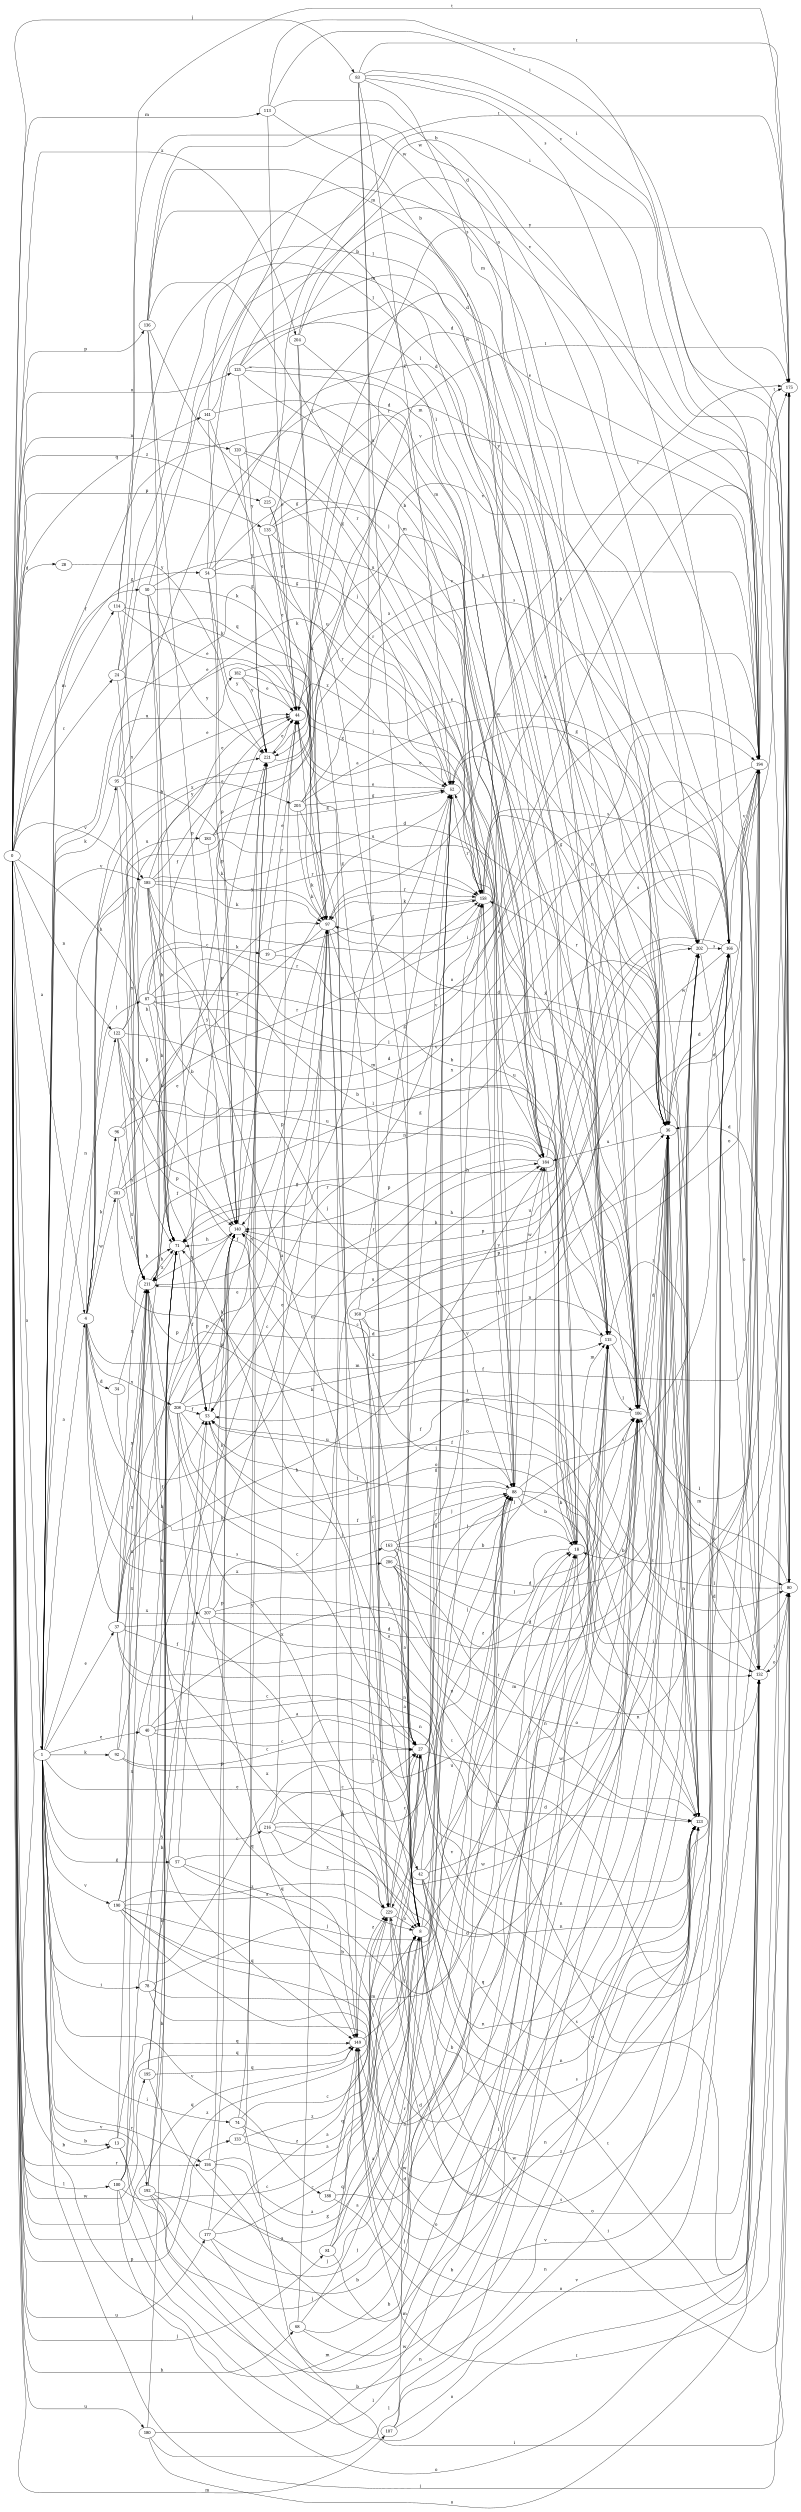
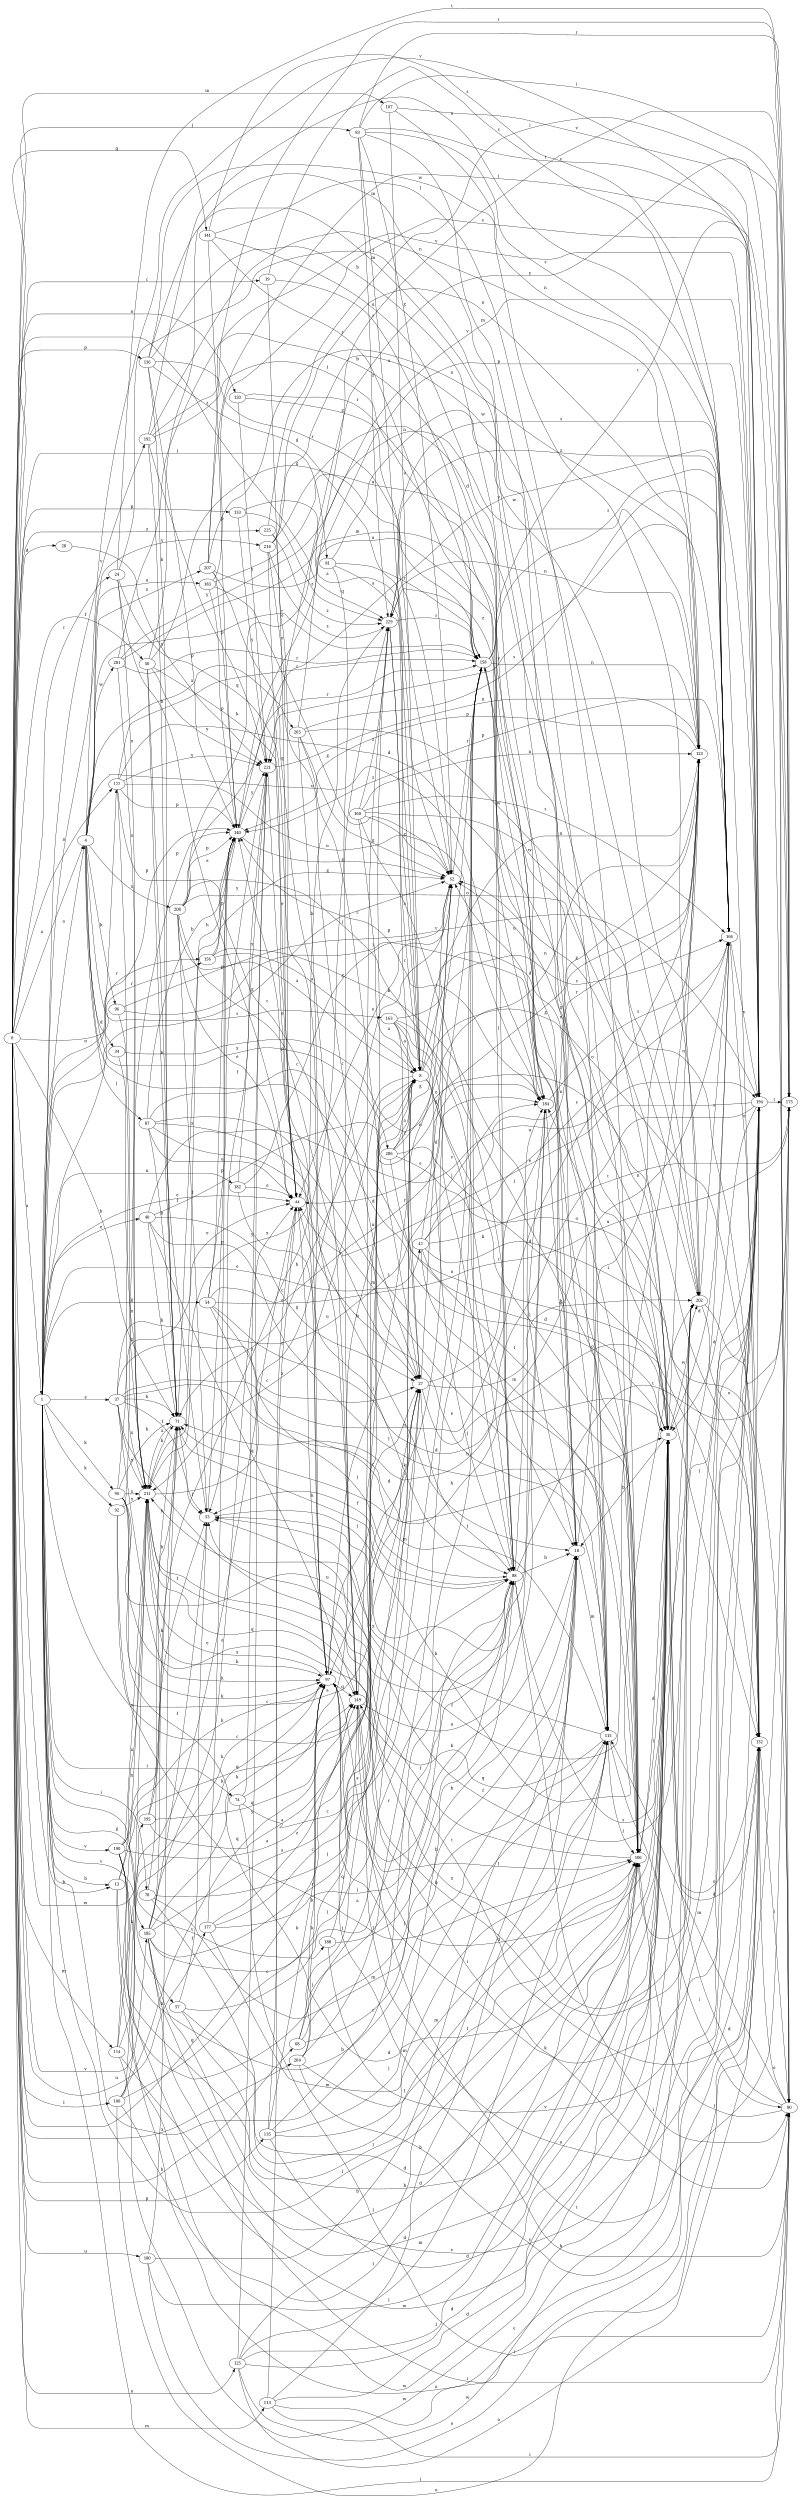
(186, 947) -> (26, 327)
(544, 1944) -> (462, 1818)
